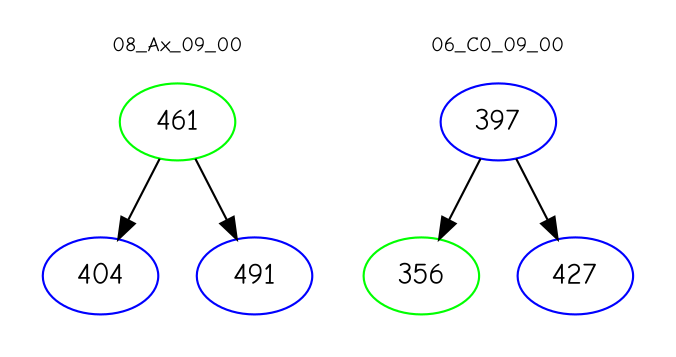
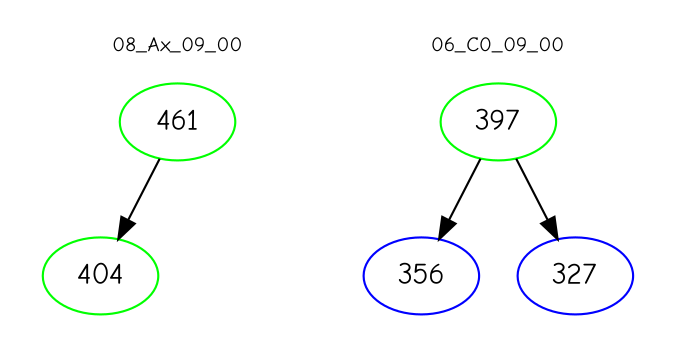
(498, 122) -> (498, 122)
(101, 276) -> (101, 276)
(255, 276) -> none
(421, 276) -> (421, 276)
(575, 276) -> (575, 276)
